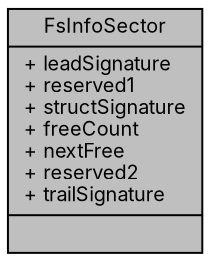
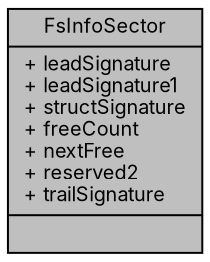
(79, 86) -> (101, 86)
